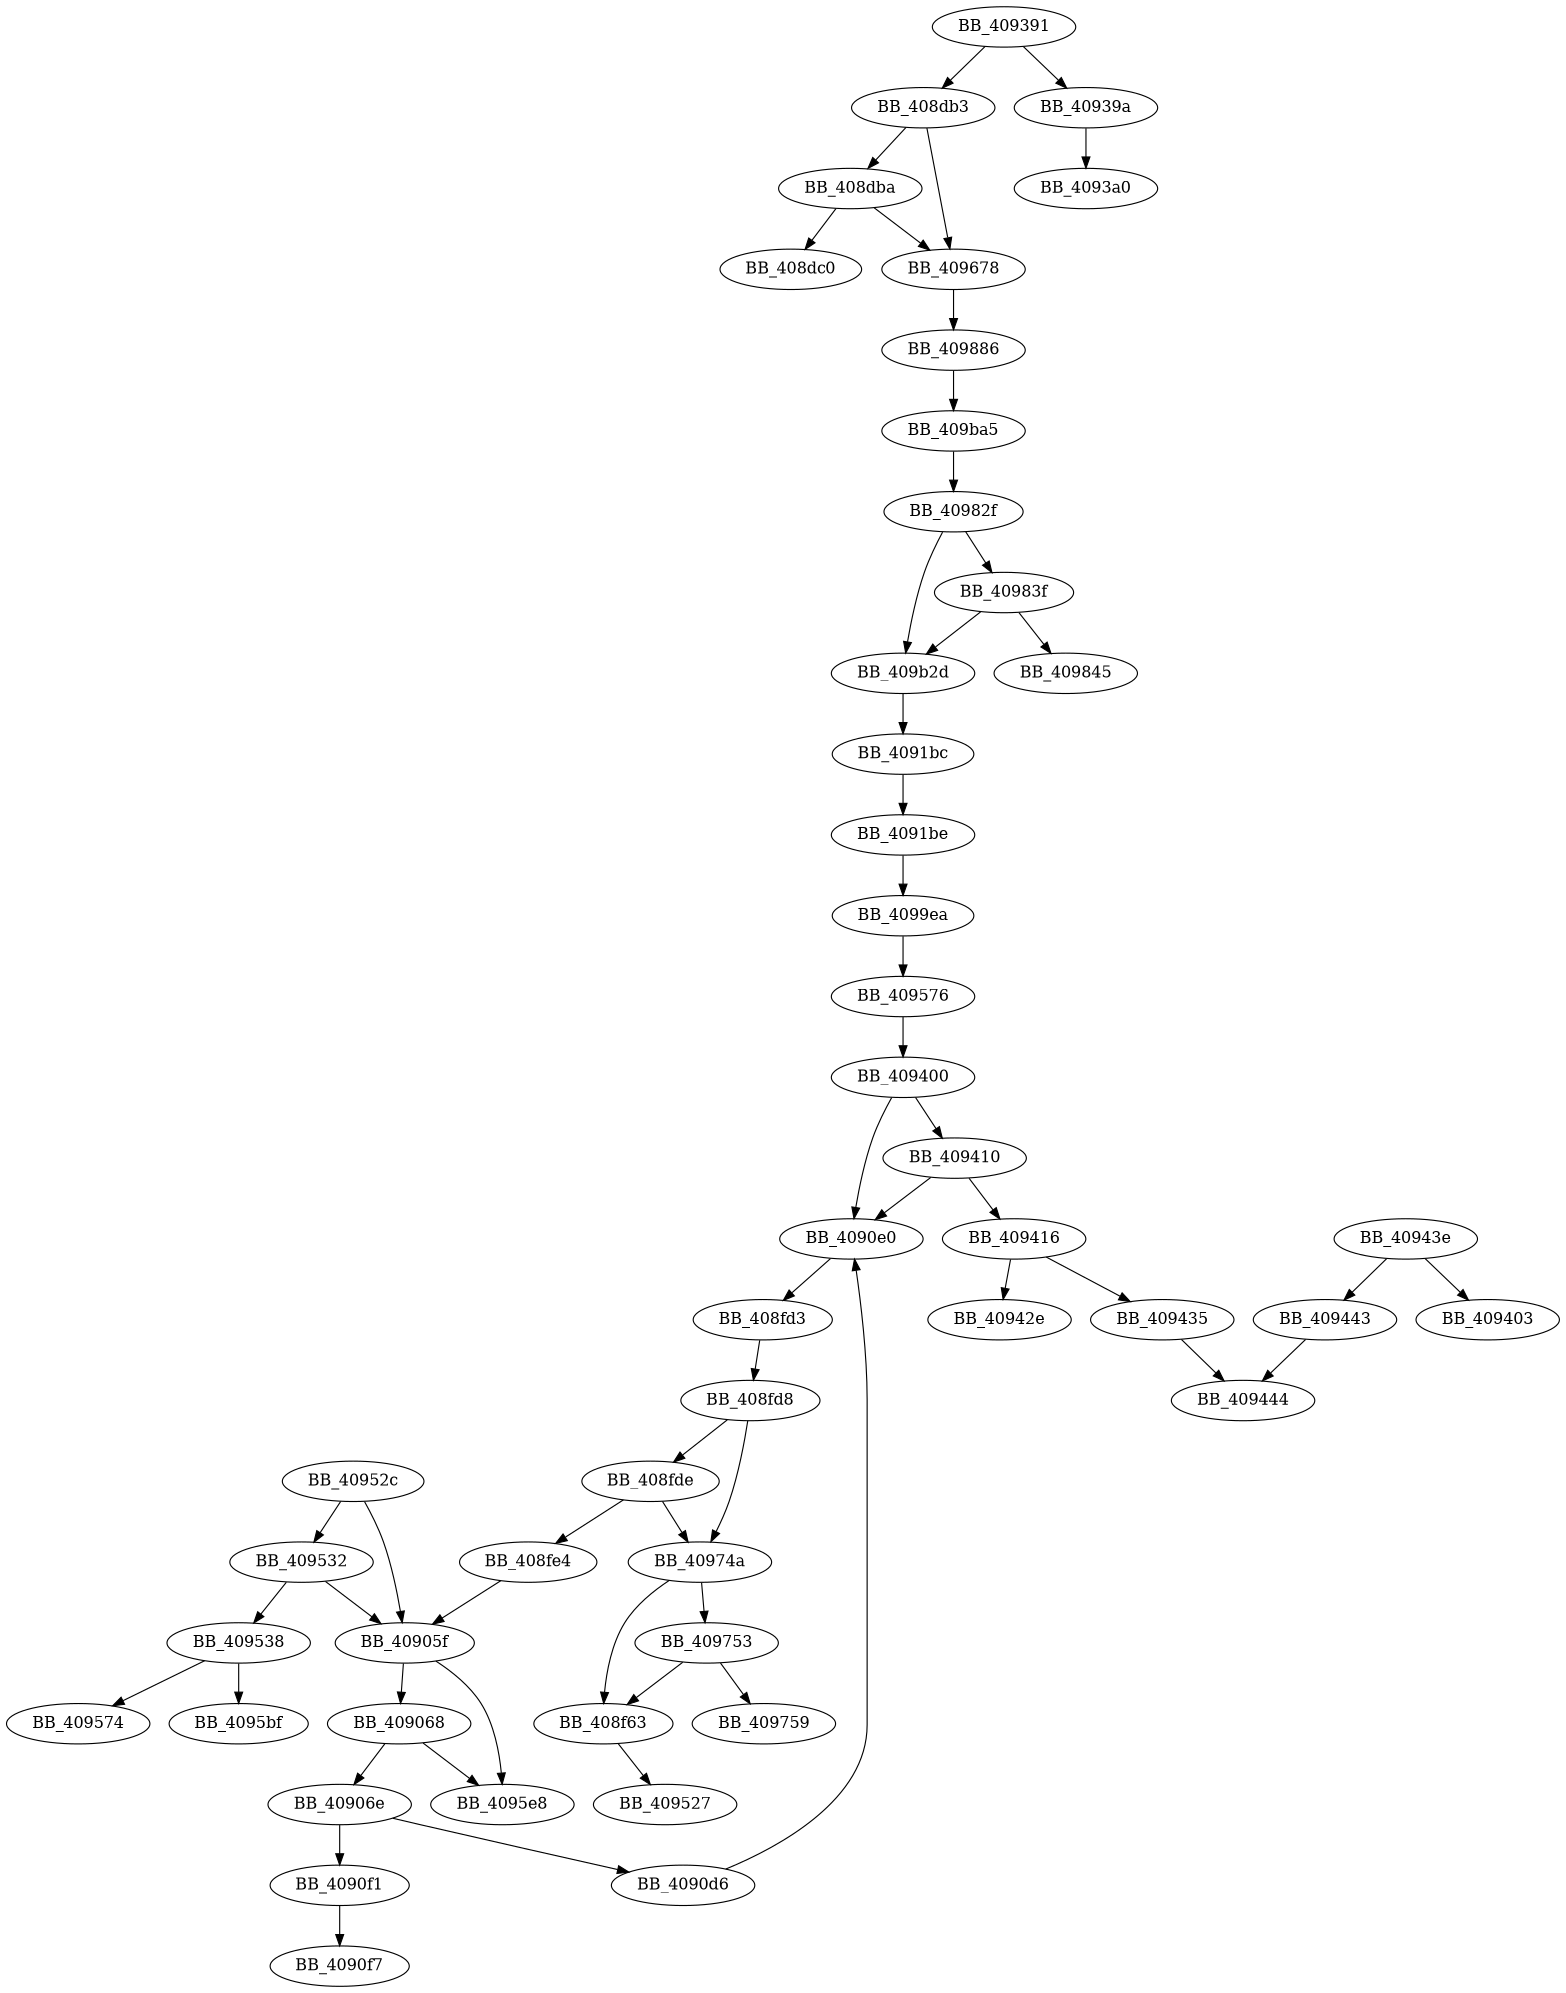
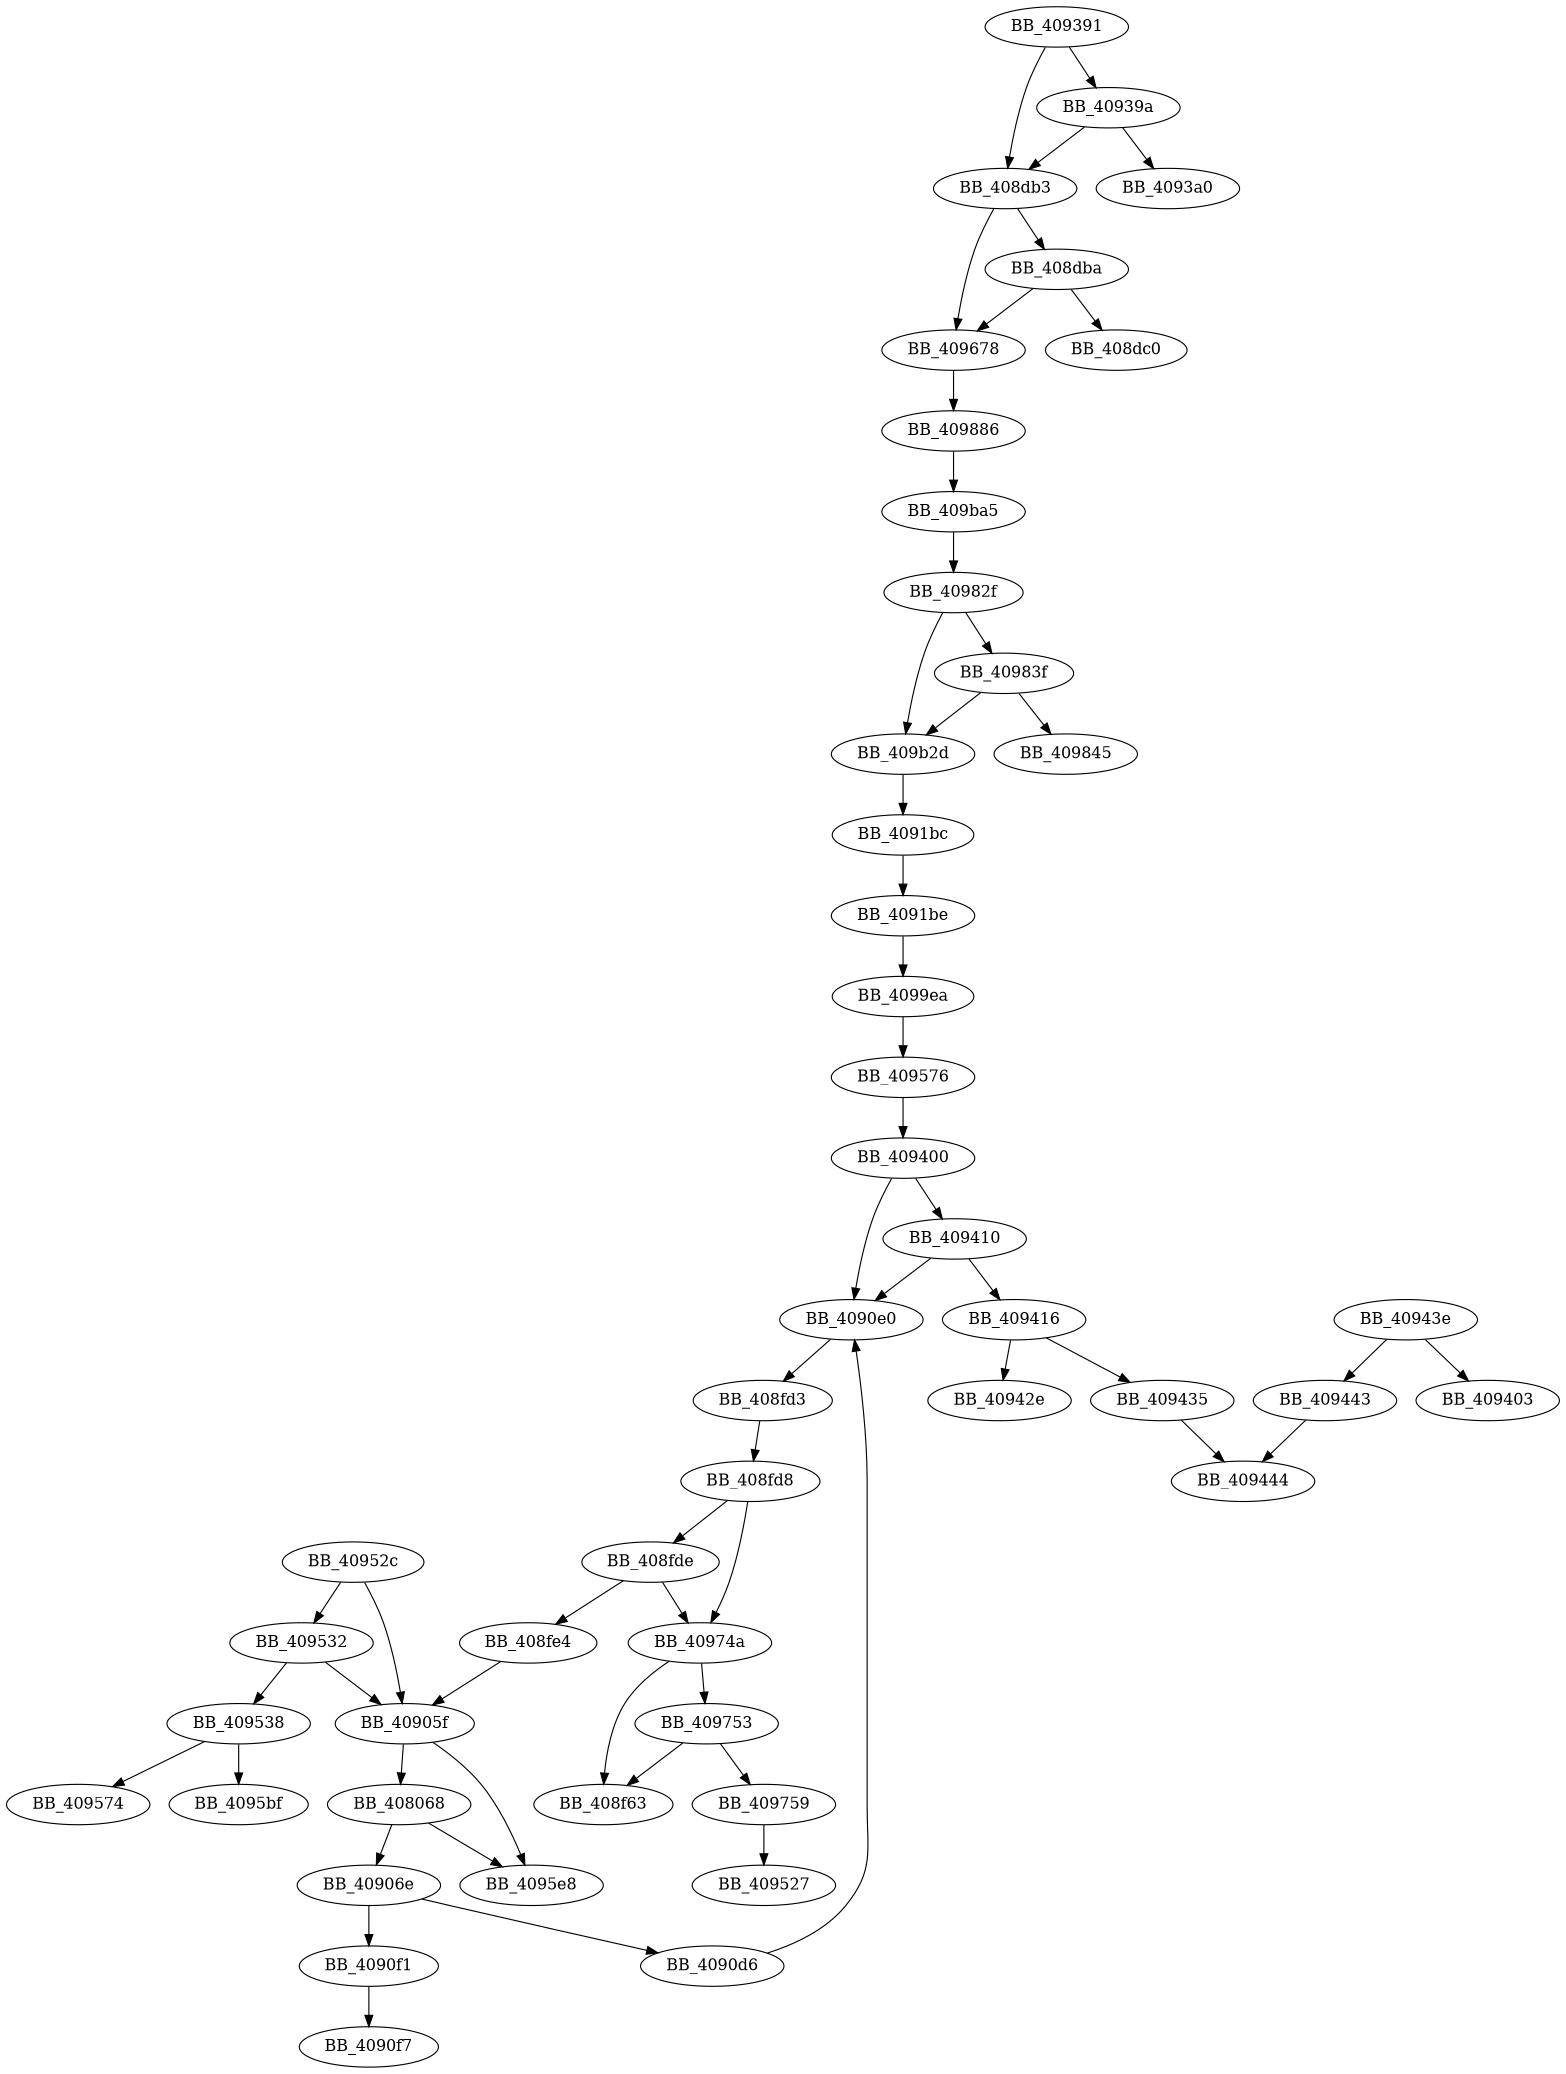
none -> (1061, 145)
(399, 1724) -> (399, 1805)
(631, 1760) -> (764, 1839)
